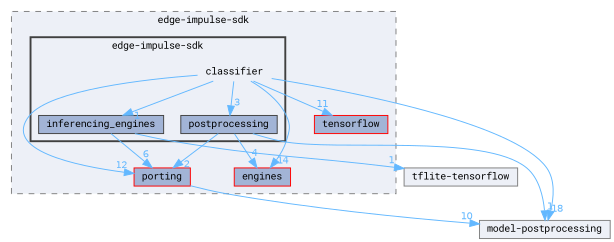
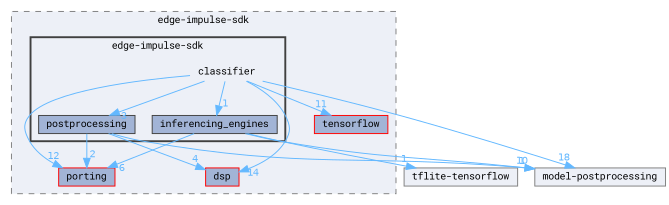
(262, 177) -> (222, 177)
(329, 209) -> (377, 155)
